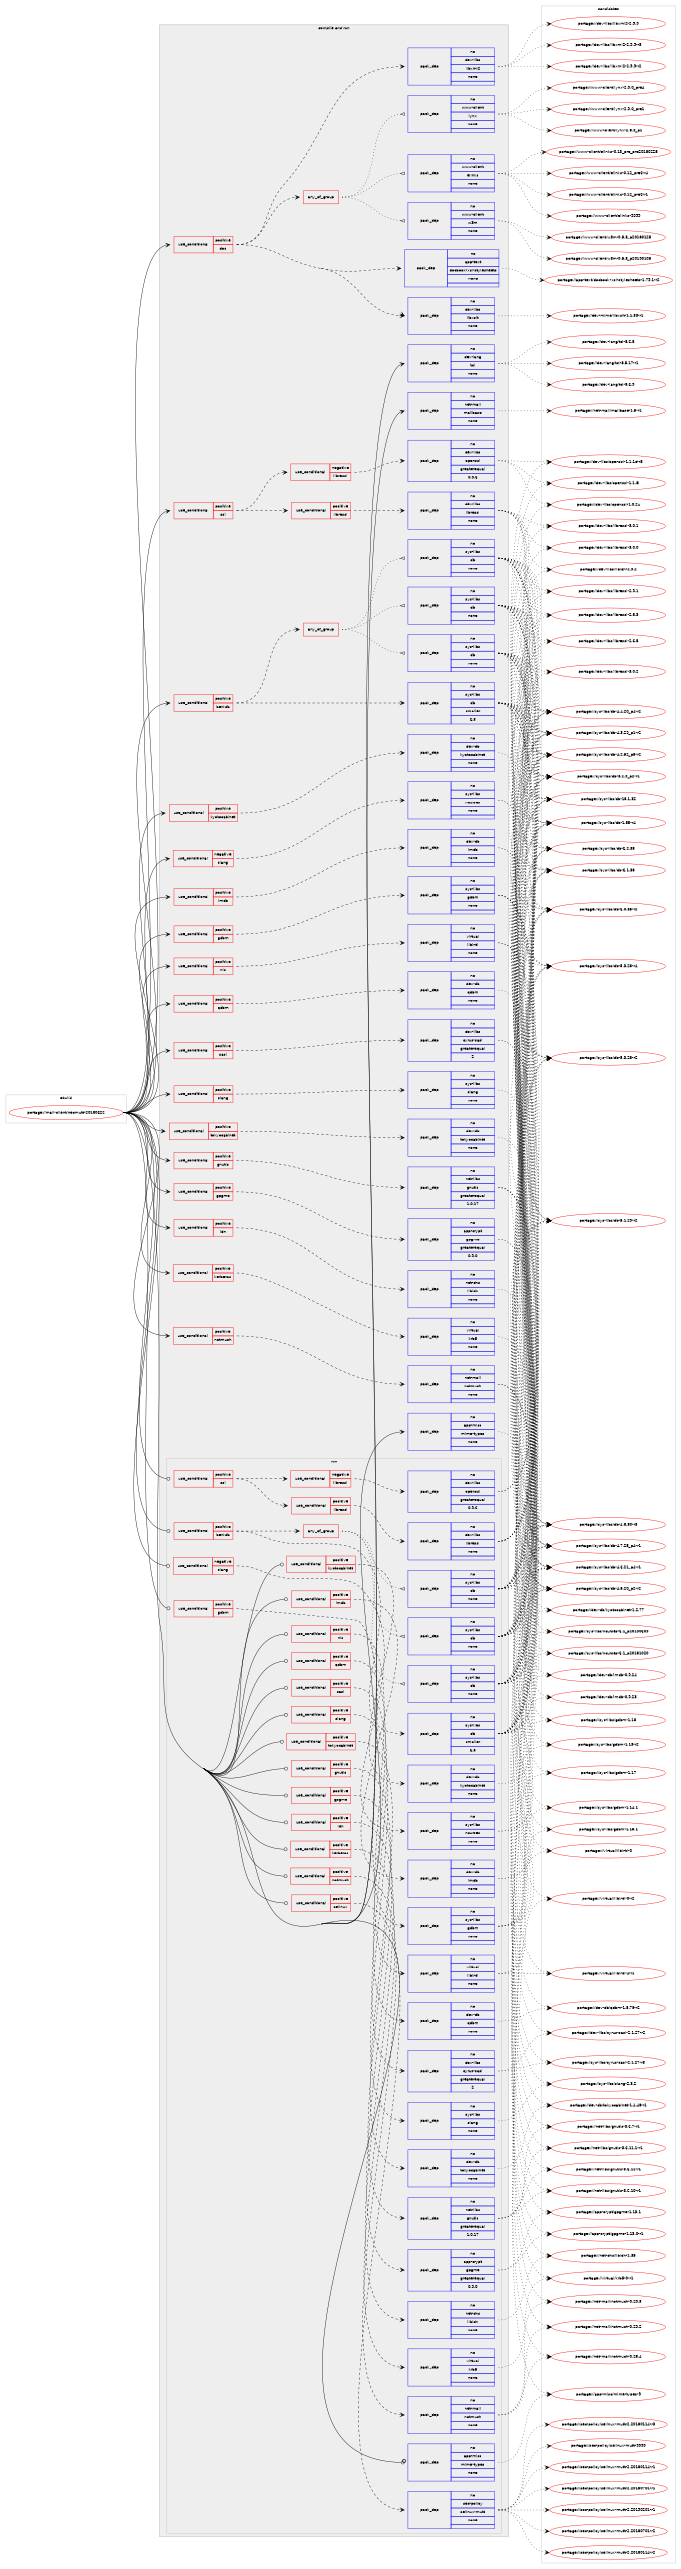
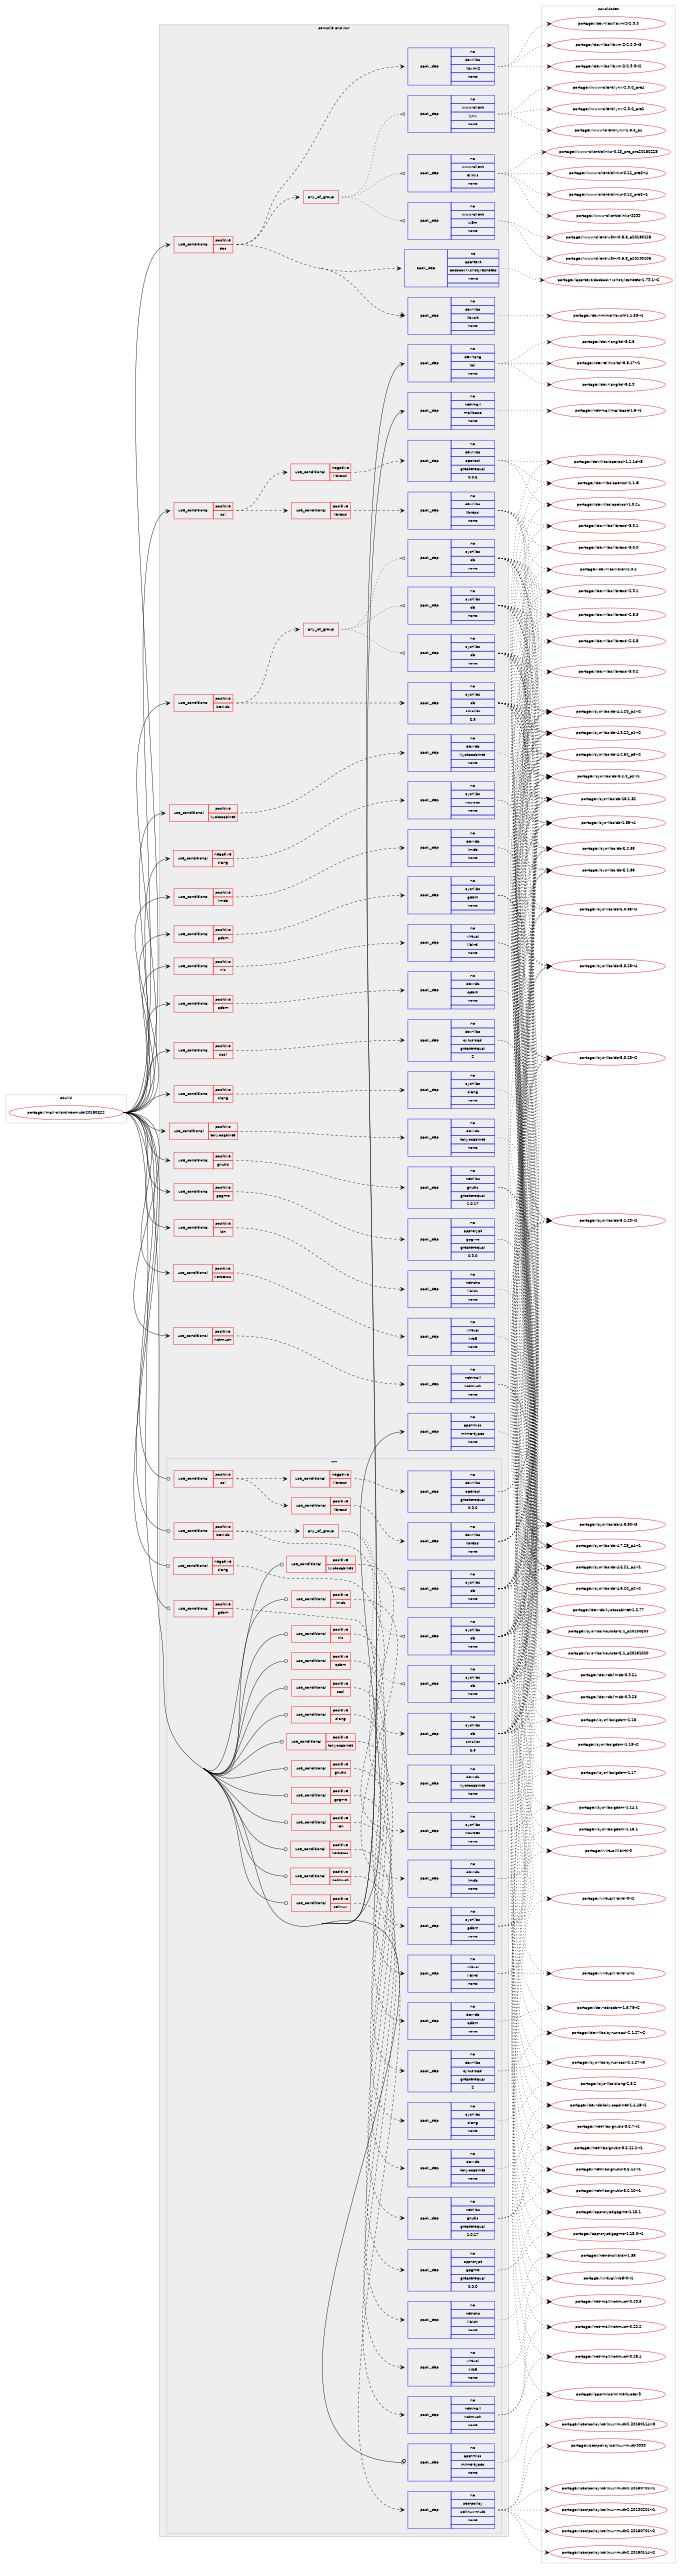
(609, 363) -> (609, 363)
(609, 2467) -> none
